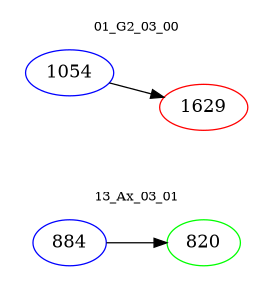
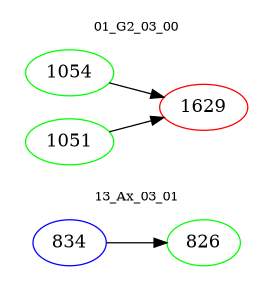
(70, 73) -> (70, 73)
none -> (70, 142)
(70, 243) -> (70, 243)
(204, 243) -> (204, 243)
